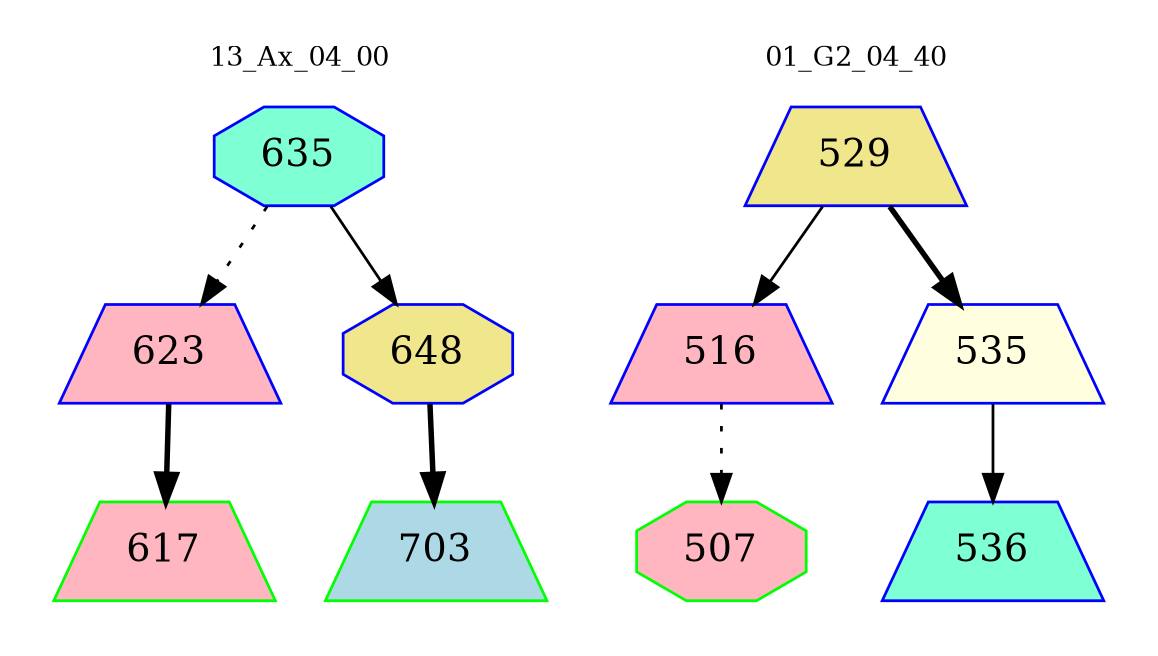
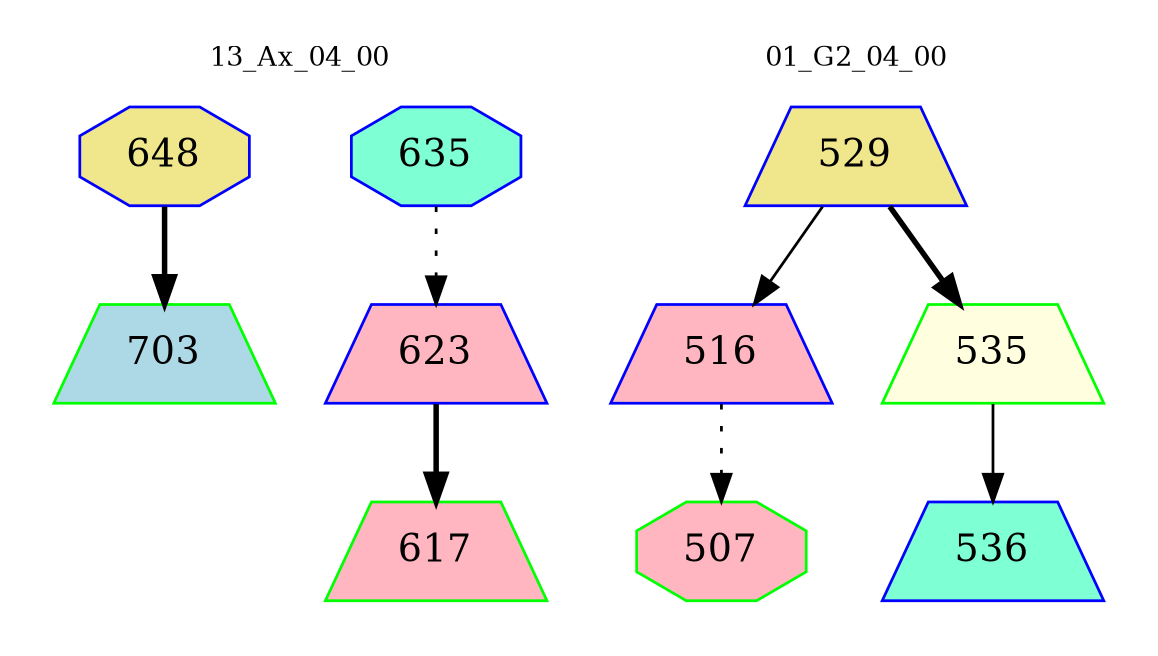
(857, 59) -> (857, 59)
(356, 244) -> none
(993, 354) -> (993, 354)
